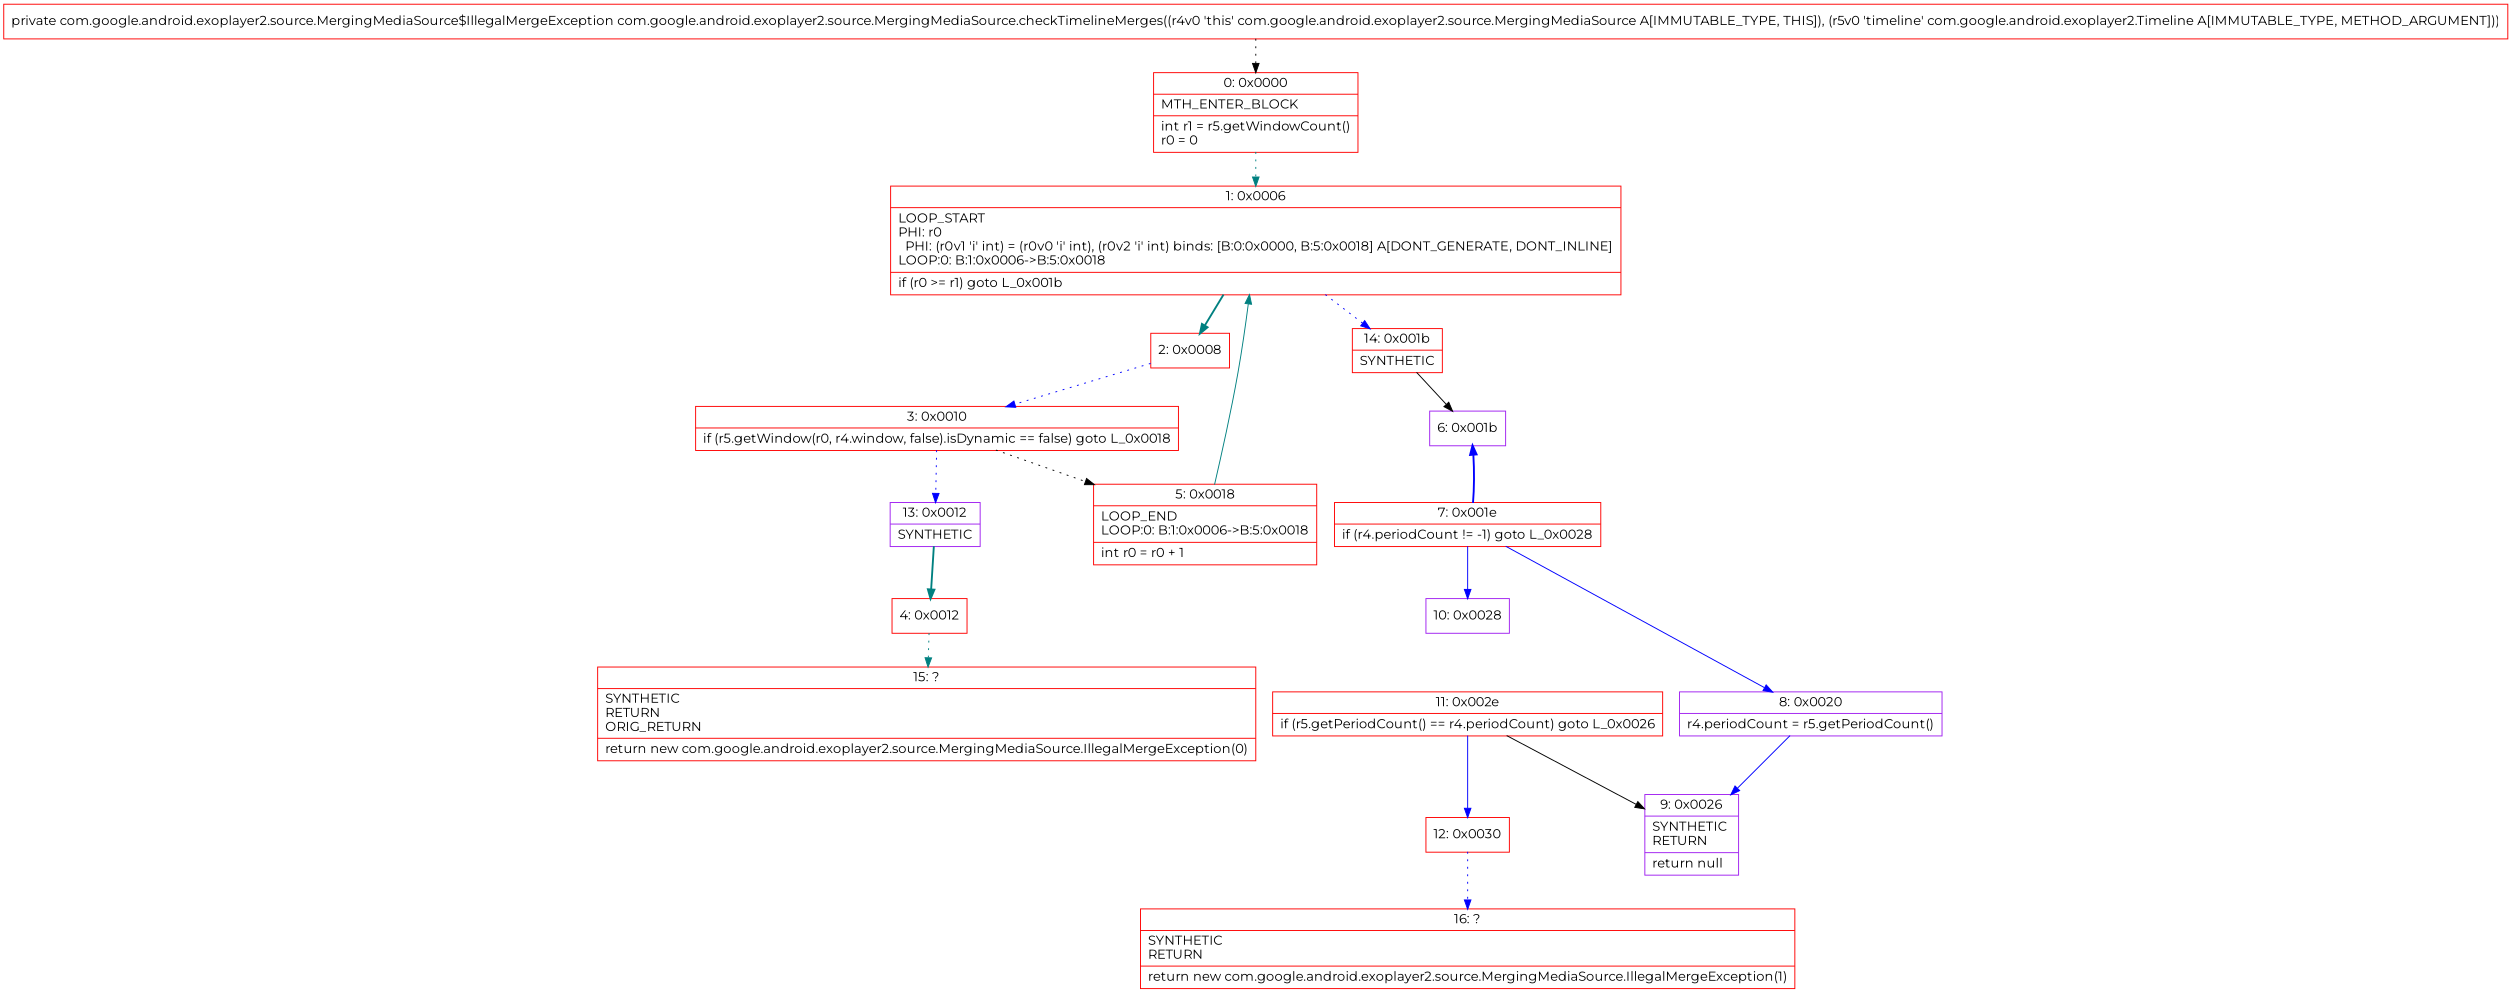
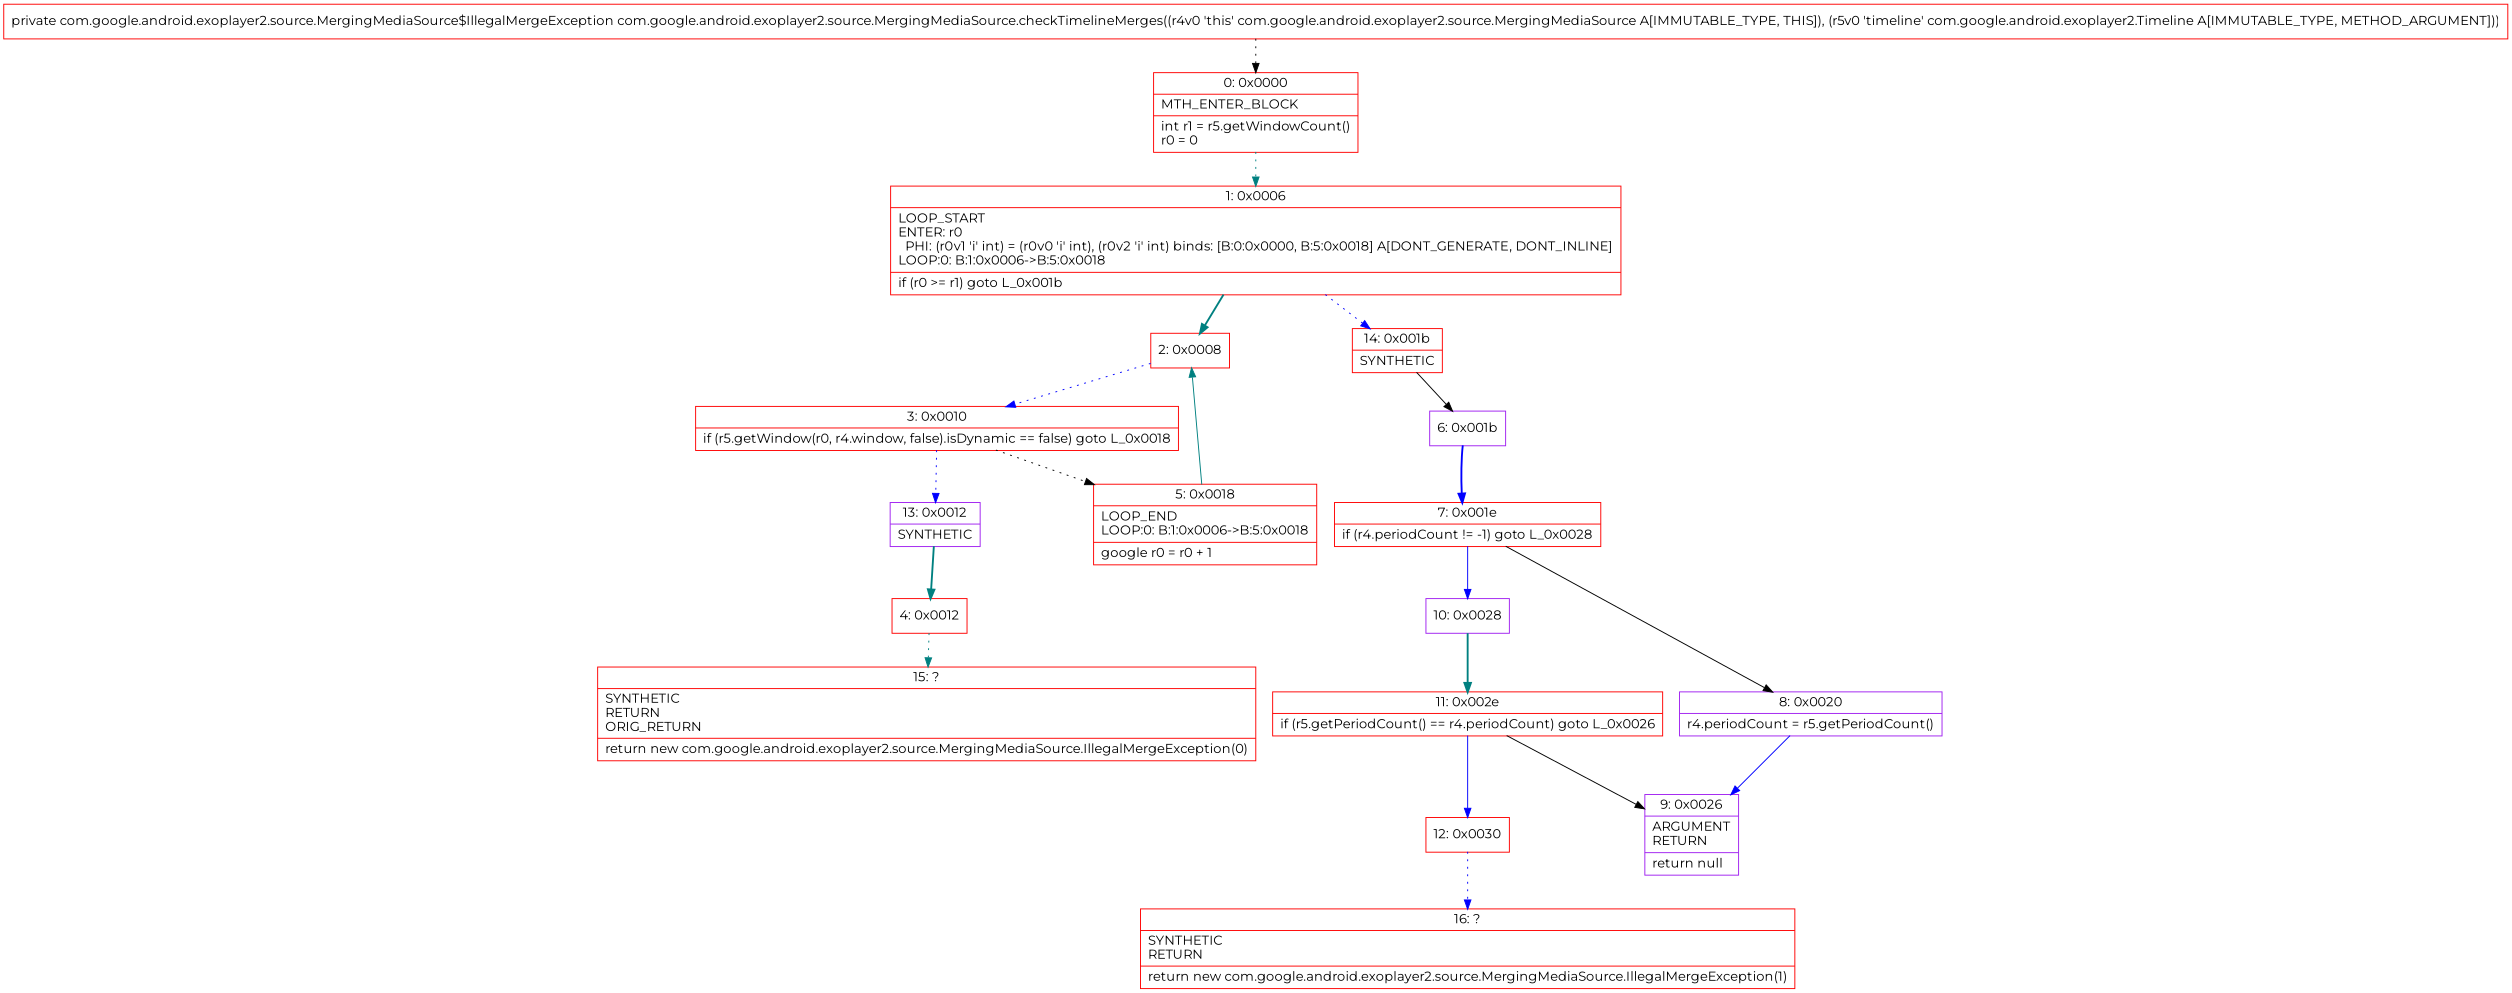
(922, 232) -> (932, 232)
(1234, 395) -> (1197, 431)
(1474, 479) -> (1461, 469)
(1143, 553) -> (1157, 553)
(1635, 617) -> (1635, 617)
none -> (1468, 658)
(1690, 827) -> (1692, 827)
